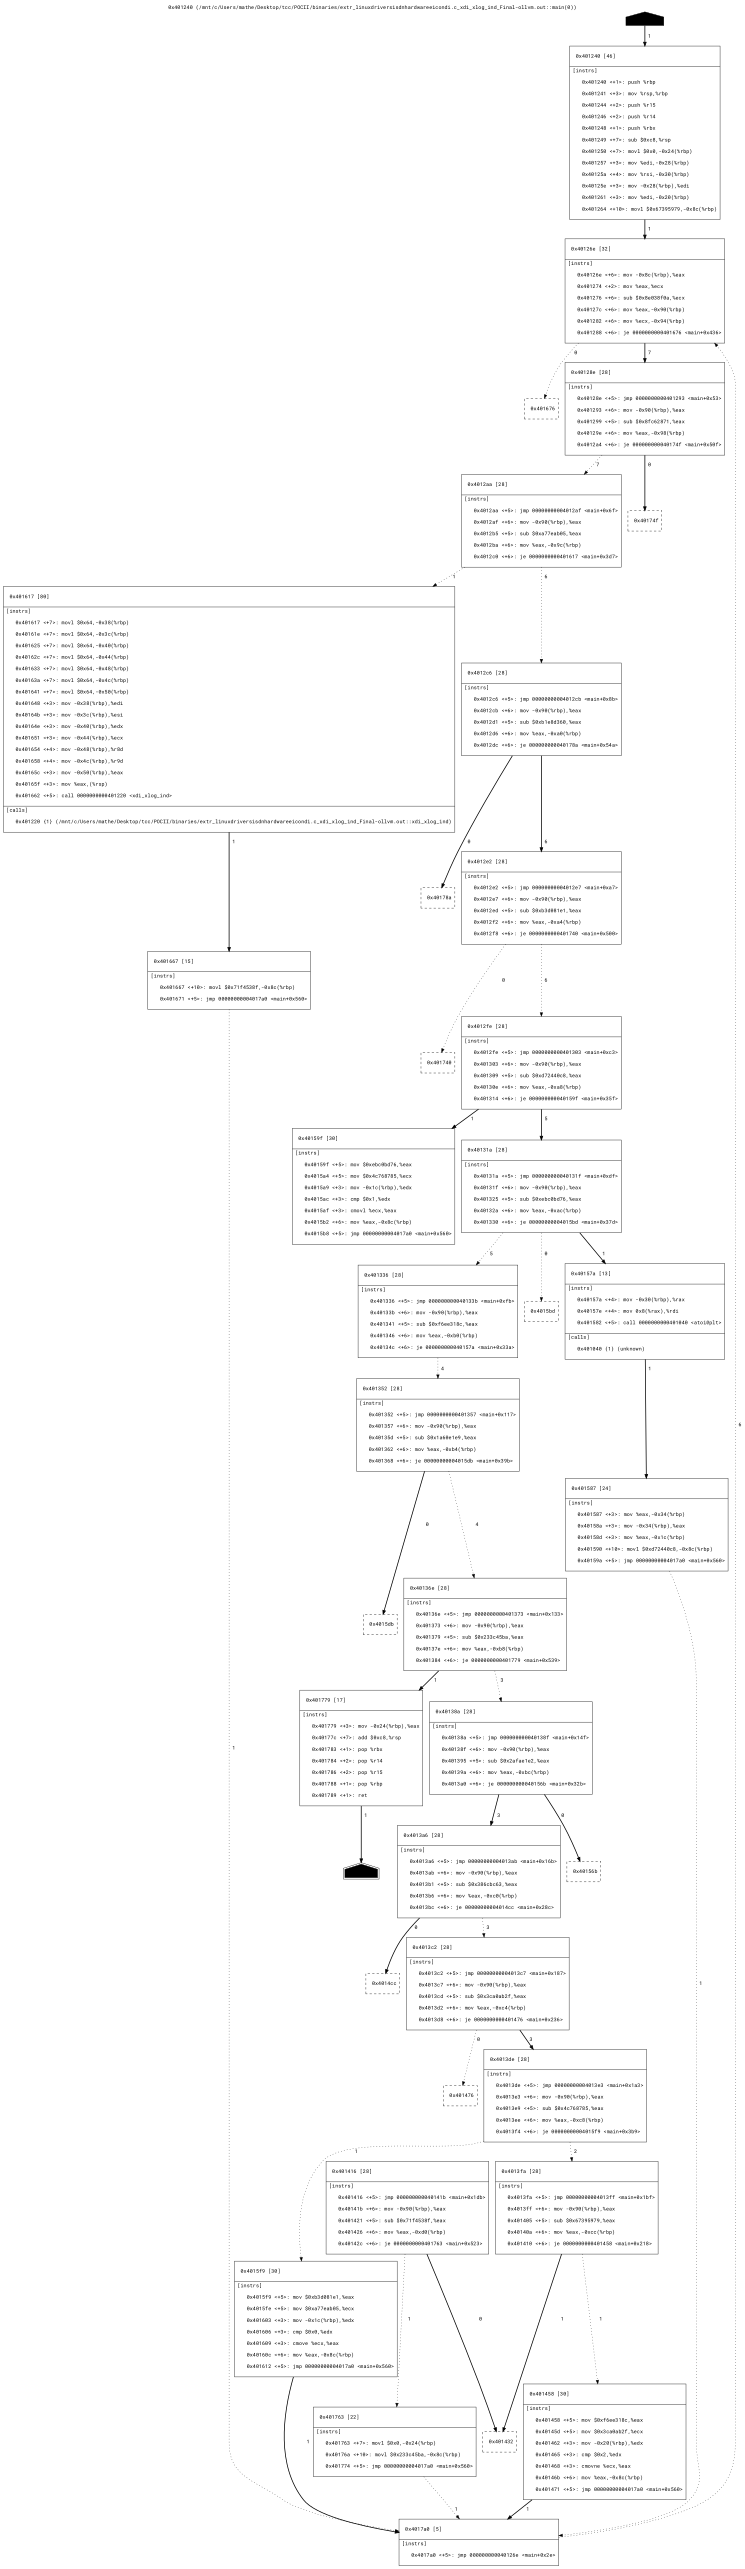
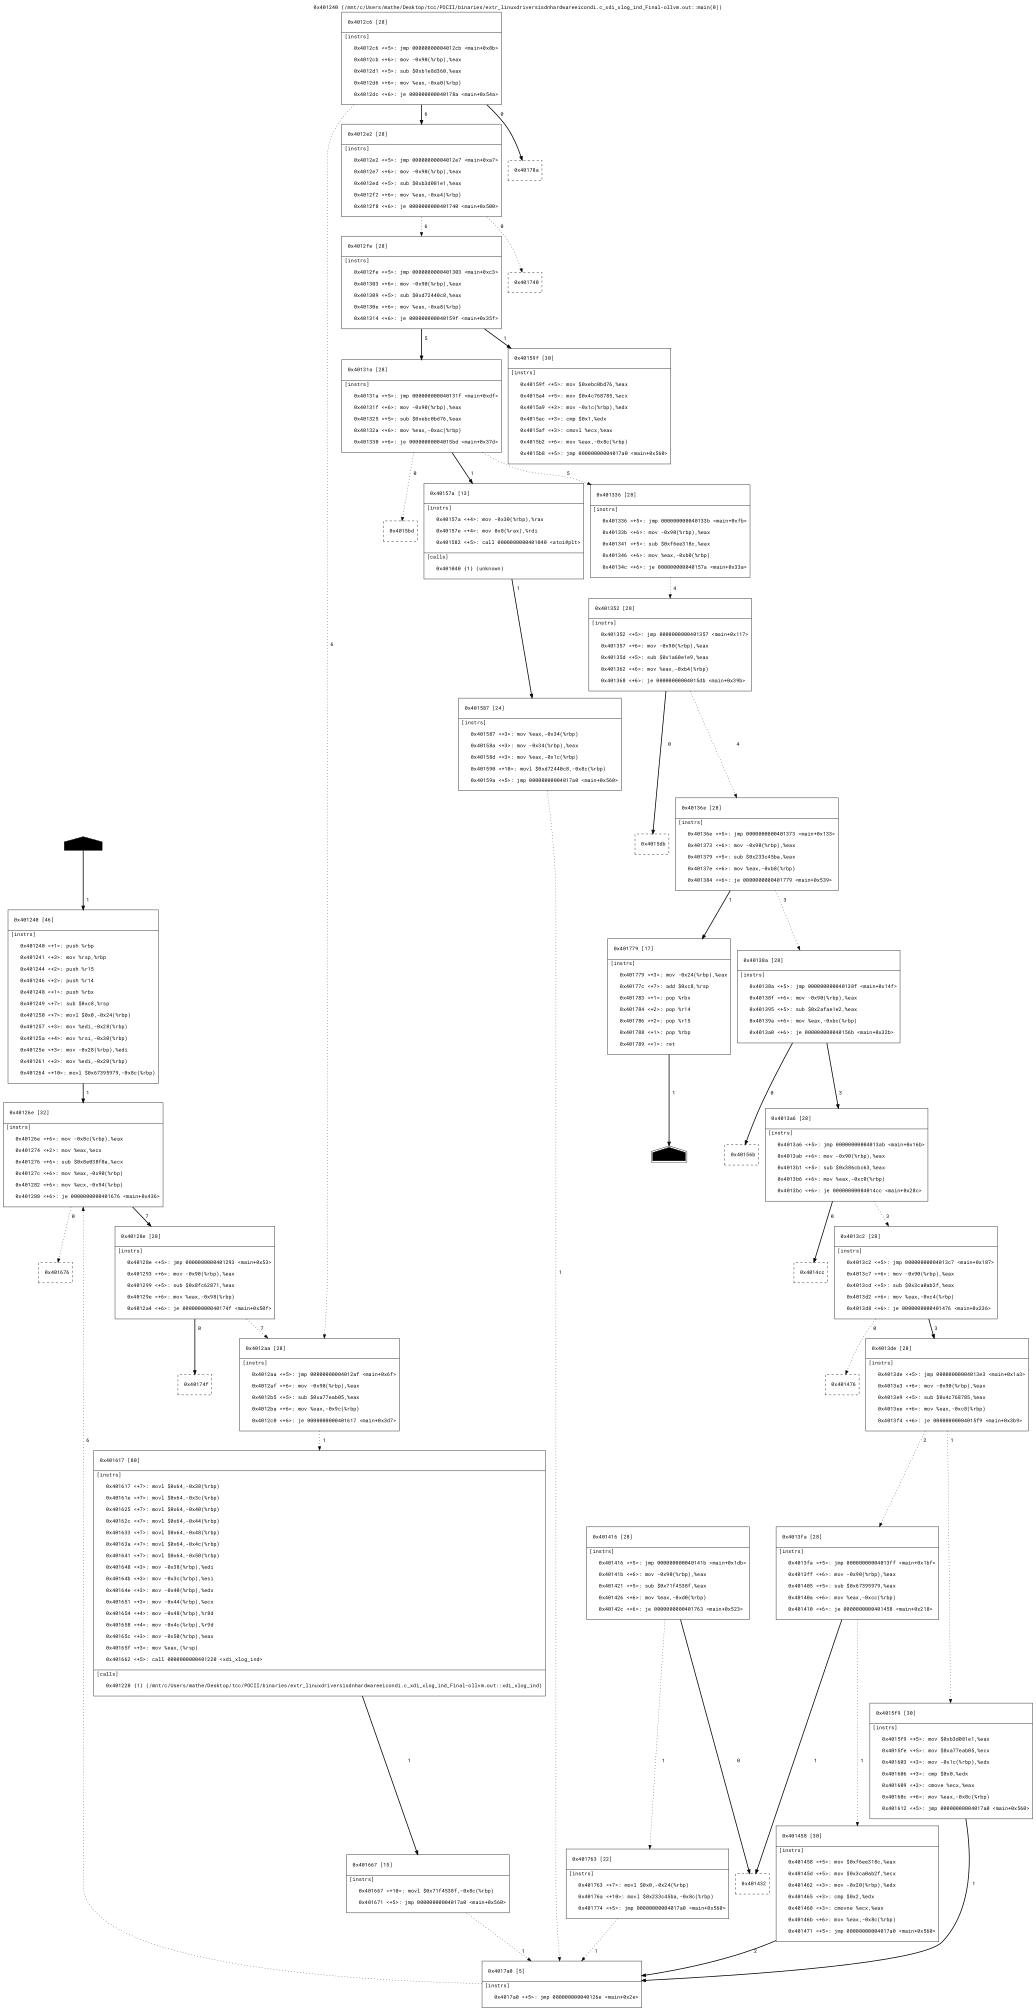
(541, 613) -> (327, 716)
(526, 2509) -> (754, 1951)
